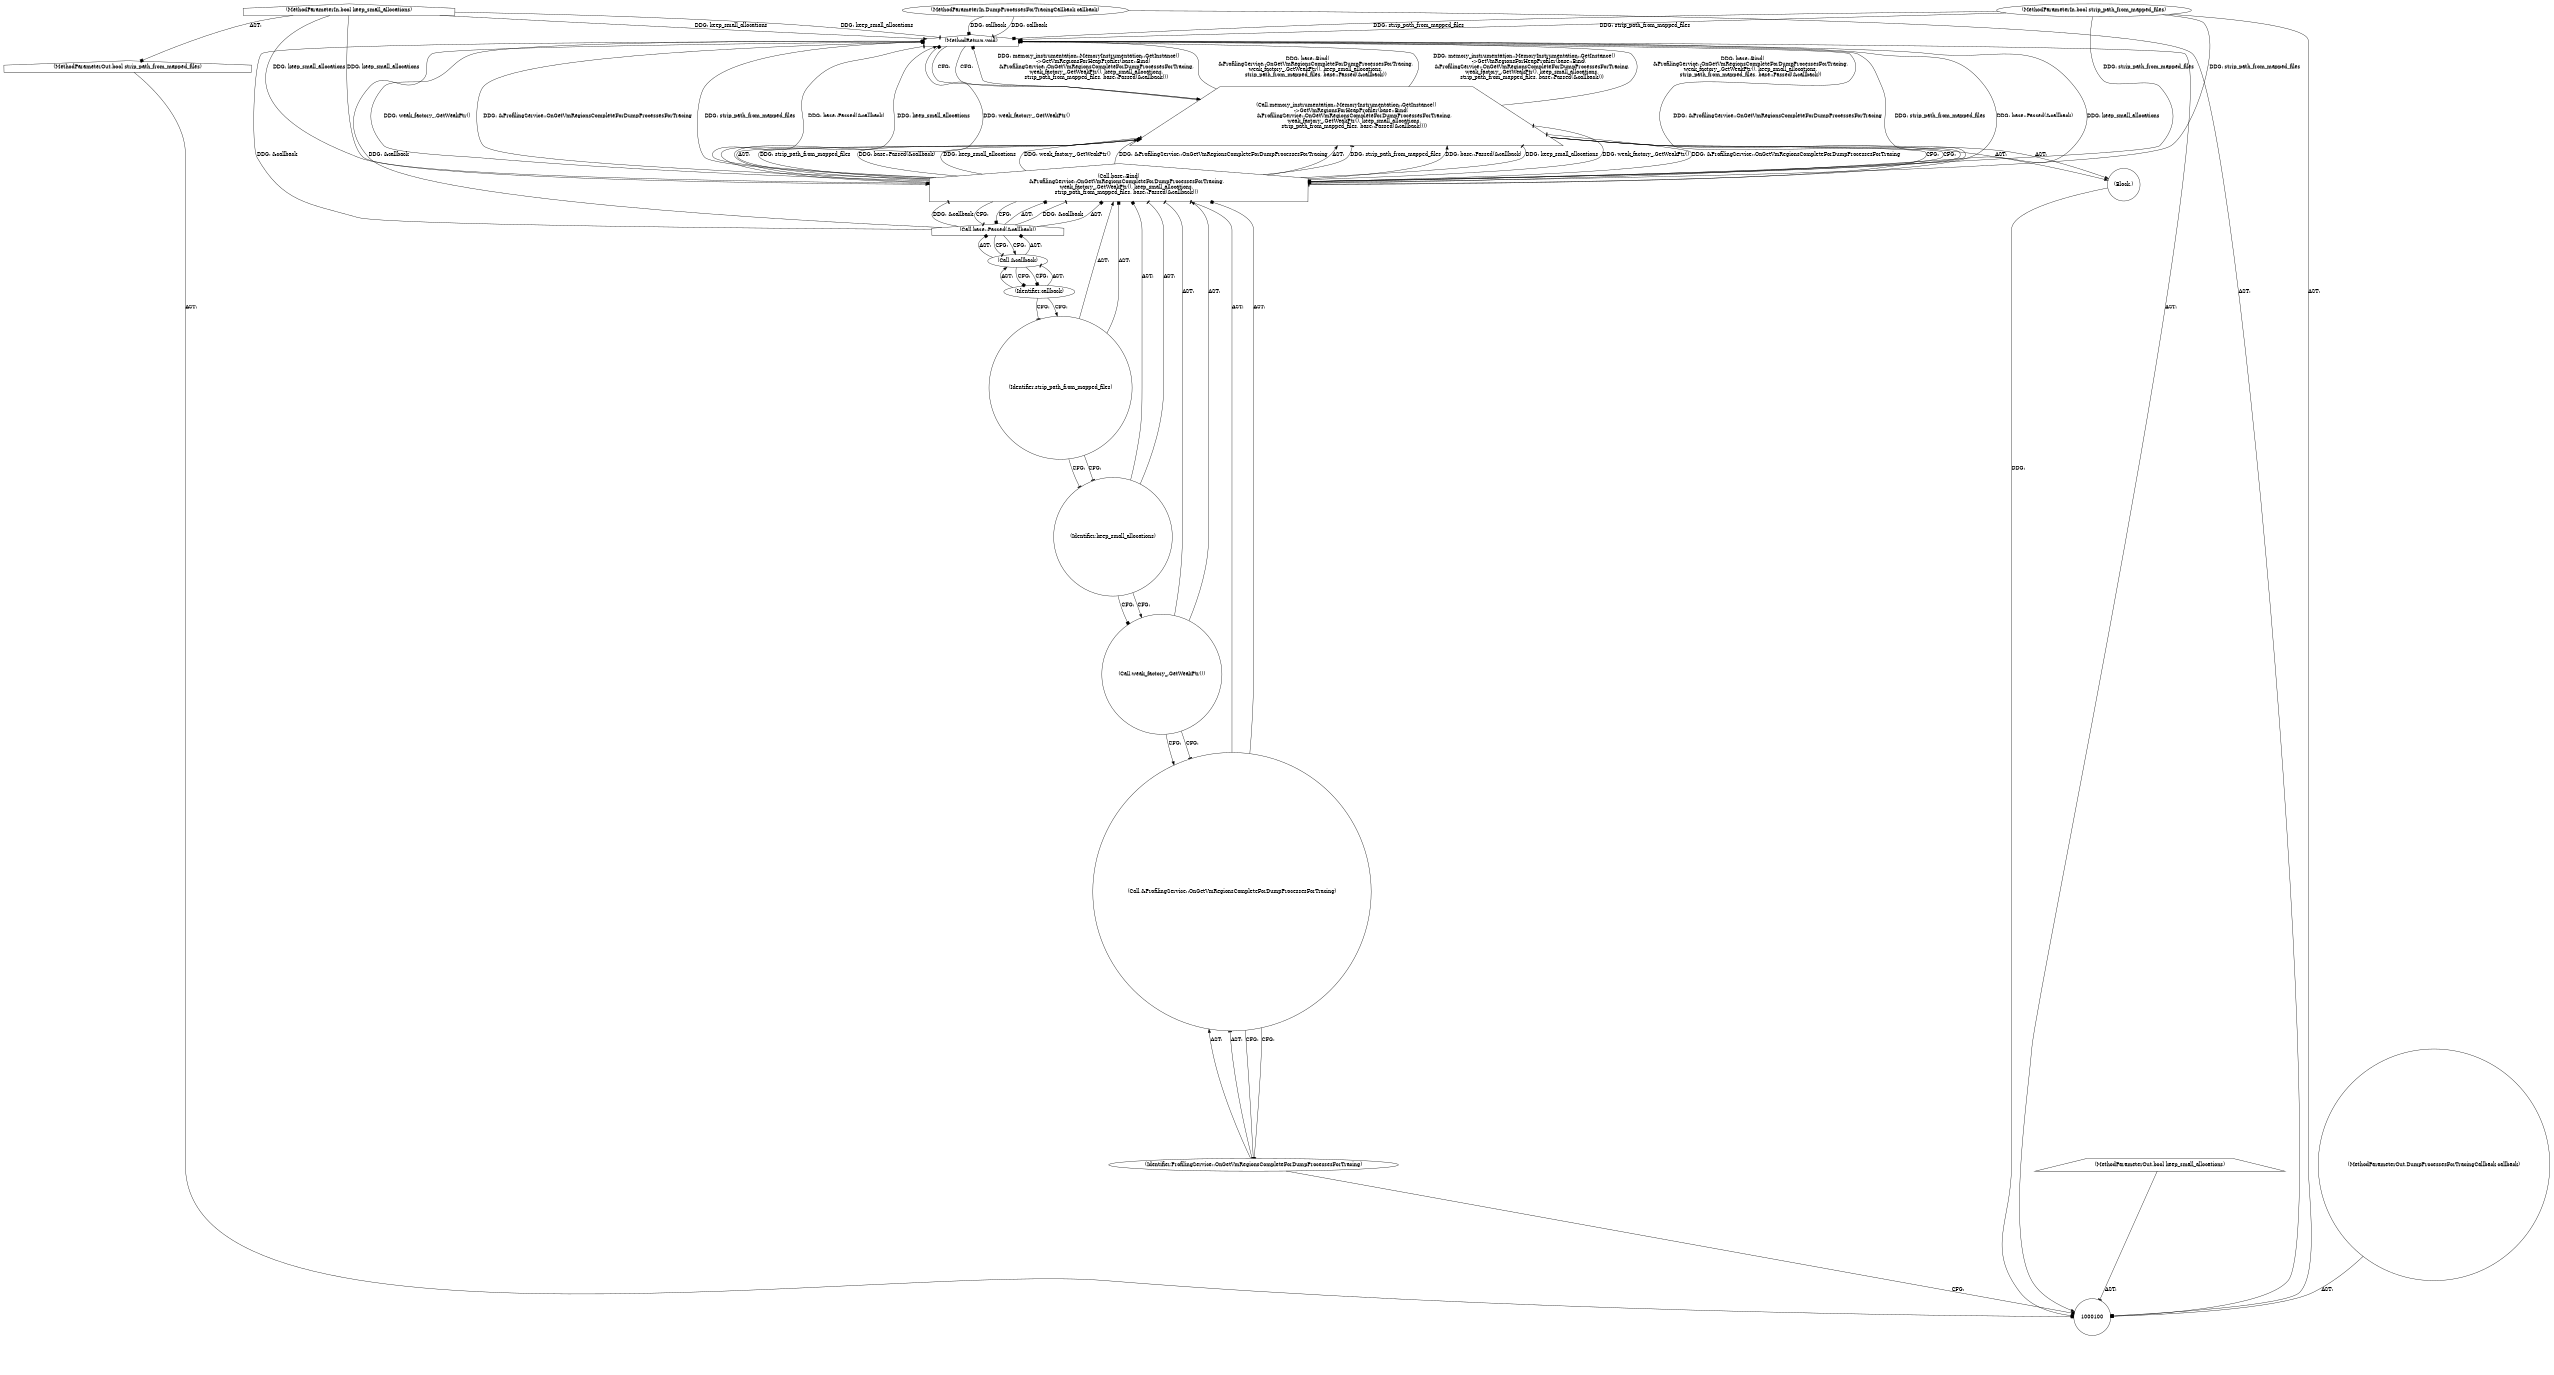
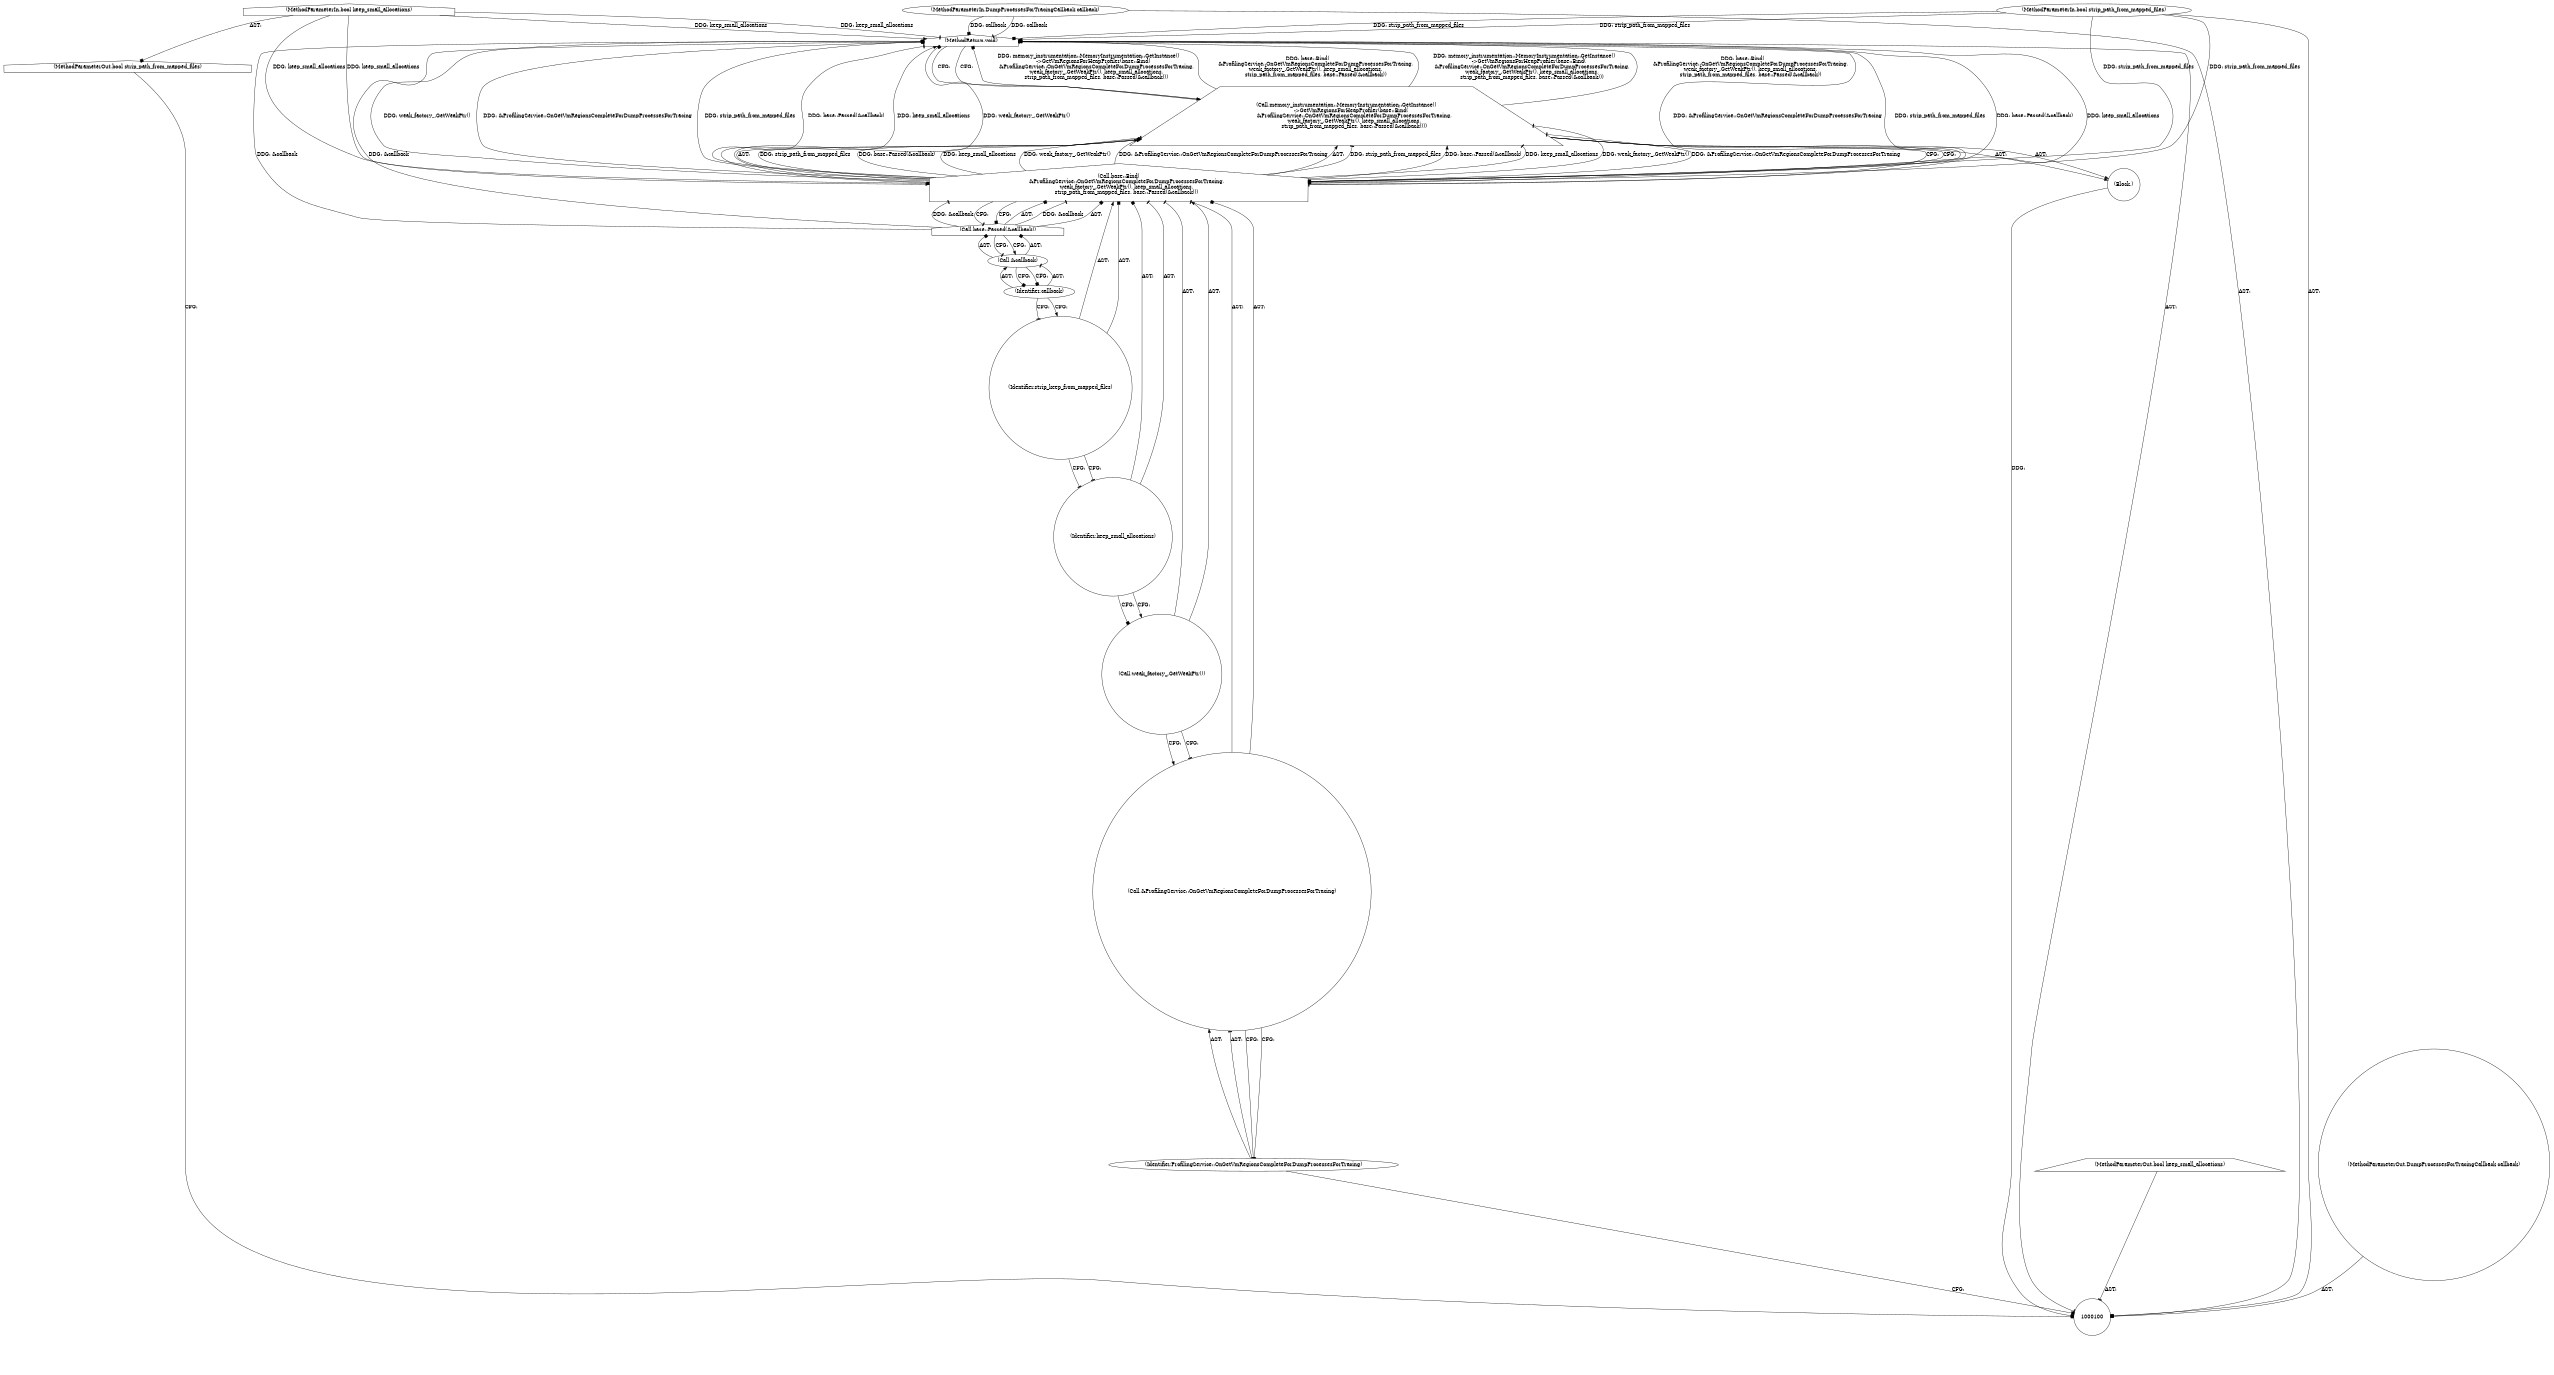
(2189, 118) -> (2189, 118)
(192, 307) -> (192, 307)
(1061, 388) -> (1061, 388)
